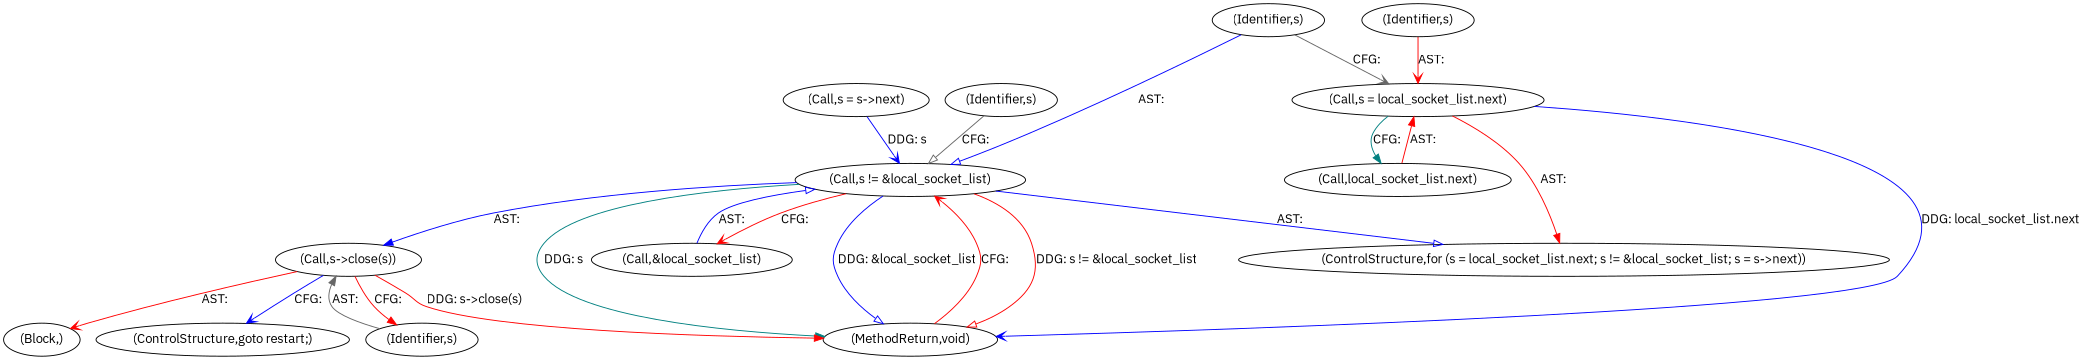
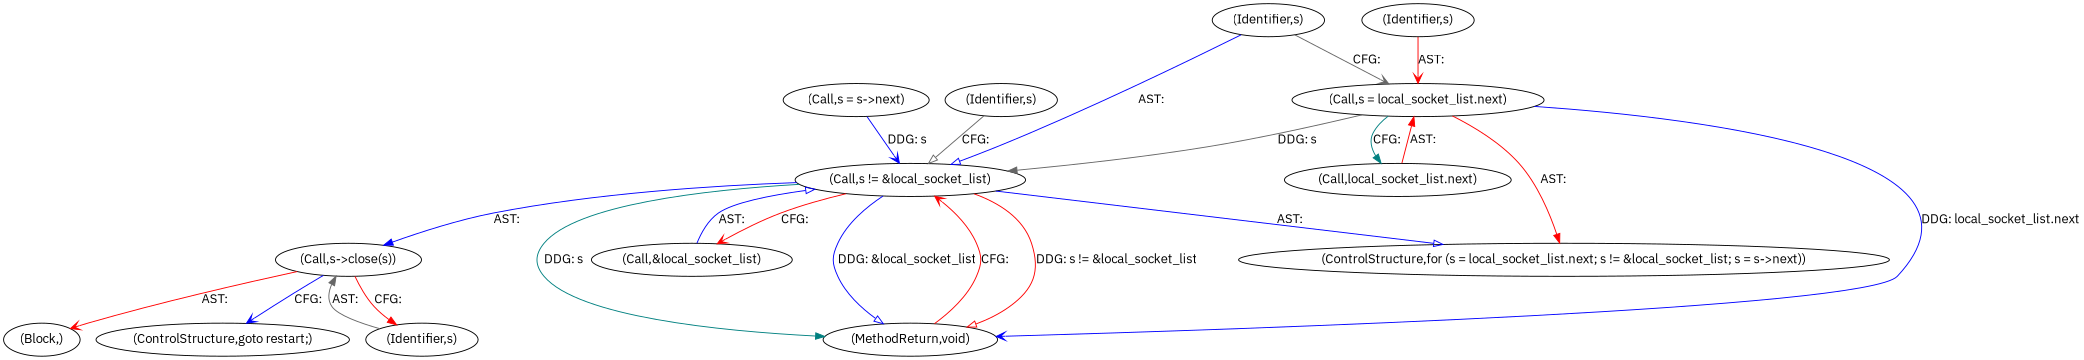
none -> (1191, 149)
(589, 329) -> none
